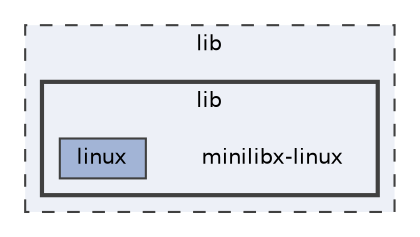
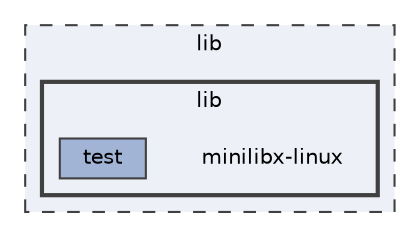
(103, 158) -> (103, 158)
